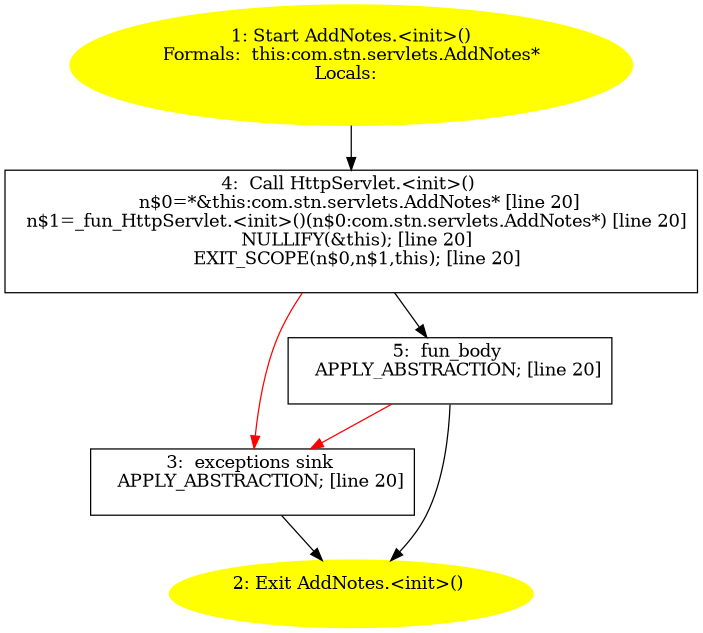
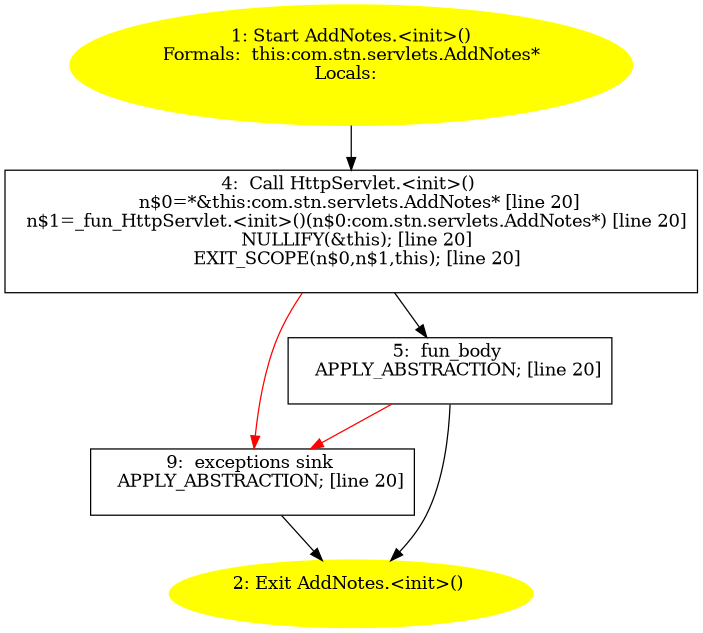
(252, 482) -> (252, 482)
